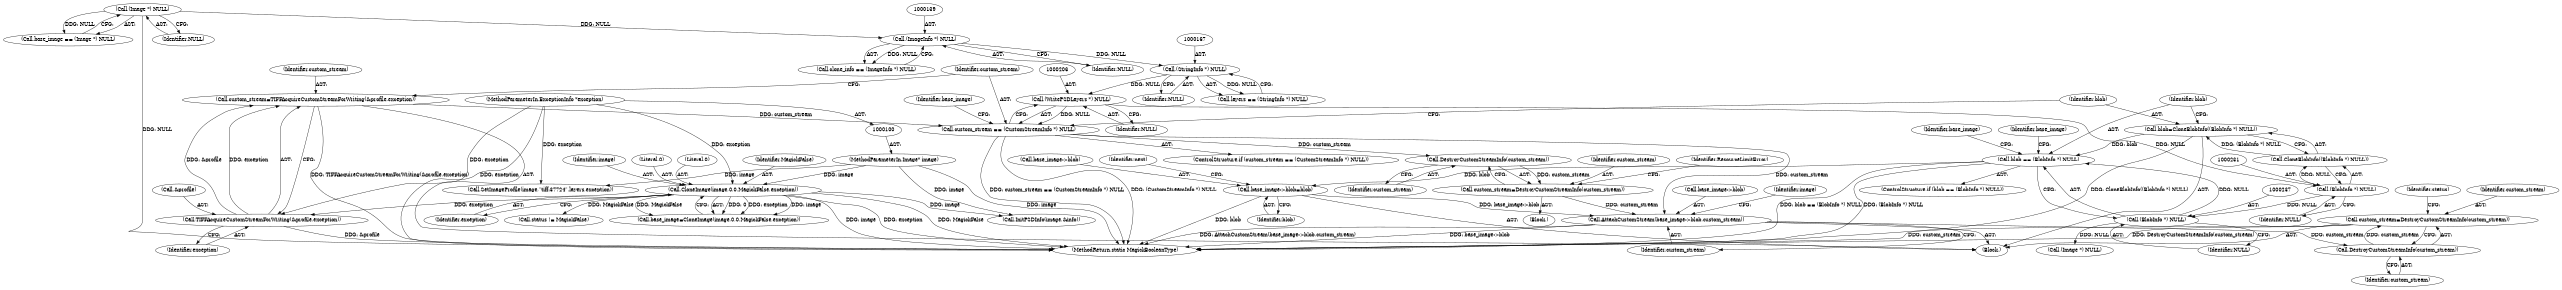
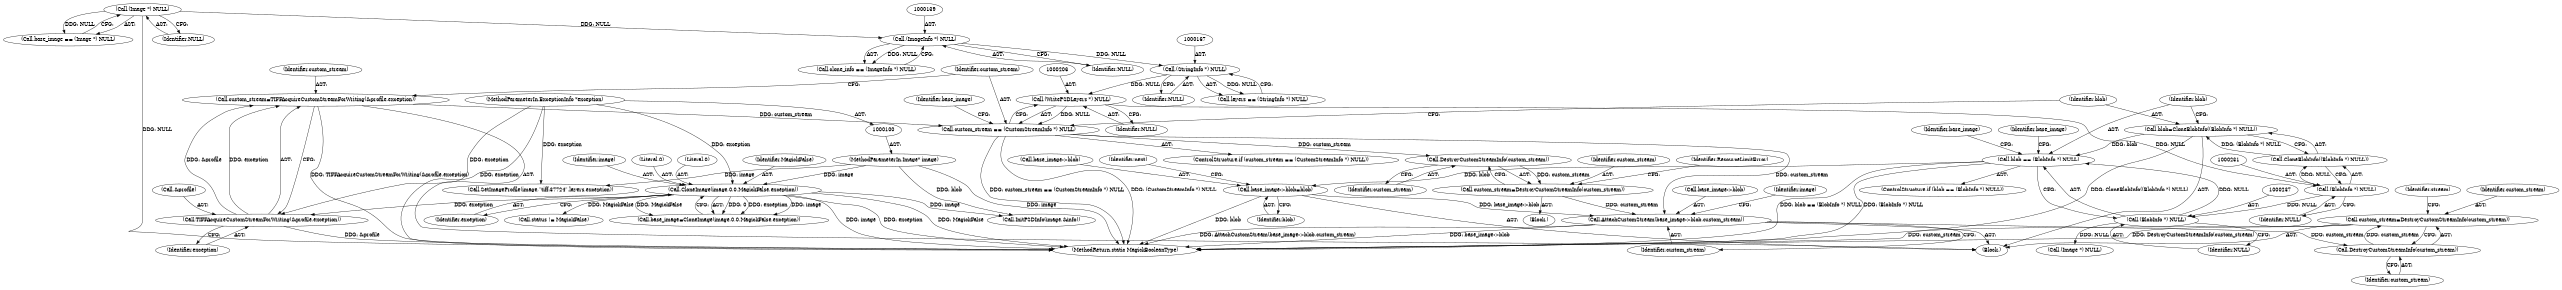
(949, 190) -> (949, 190)
(2428, 190) -> (2428, 190)
